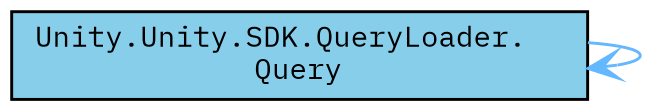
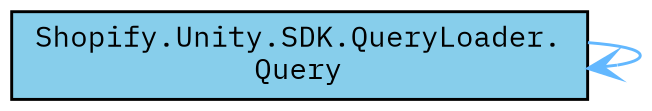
(300, 56) -> (300, 56)
